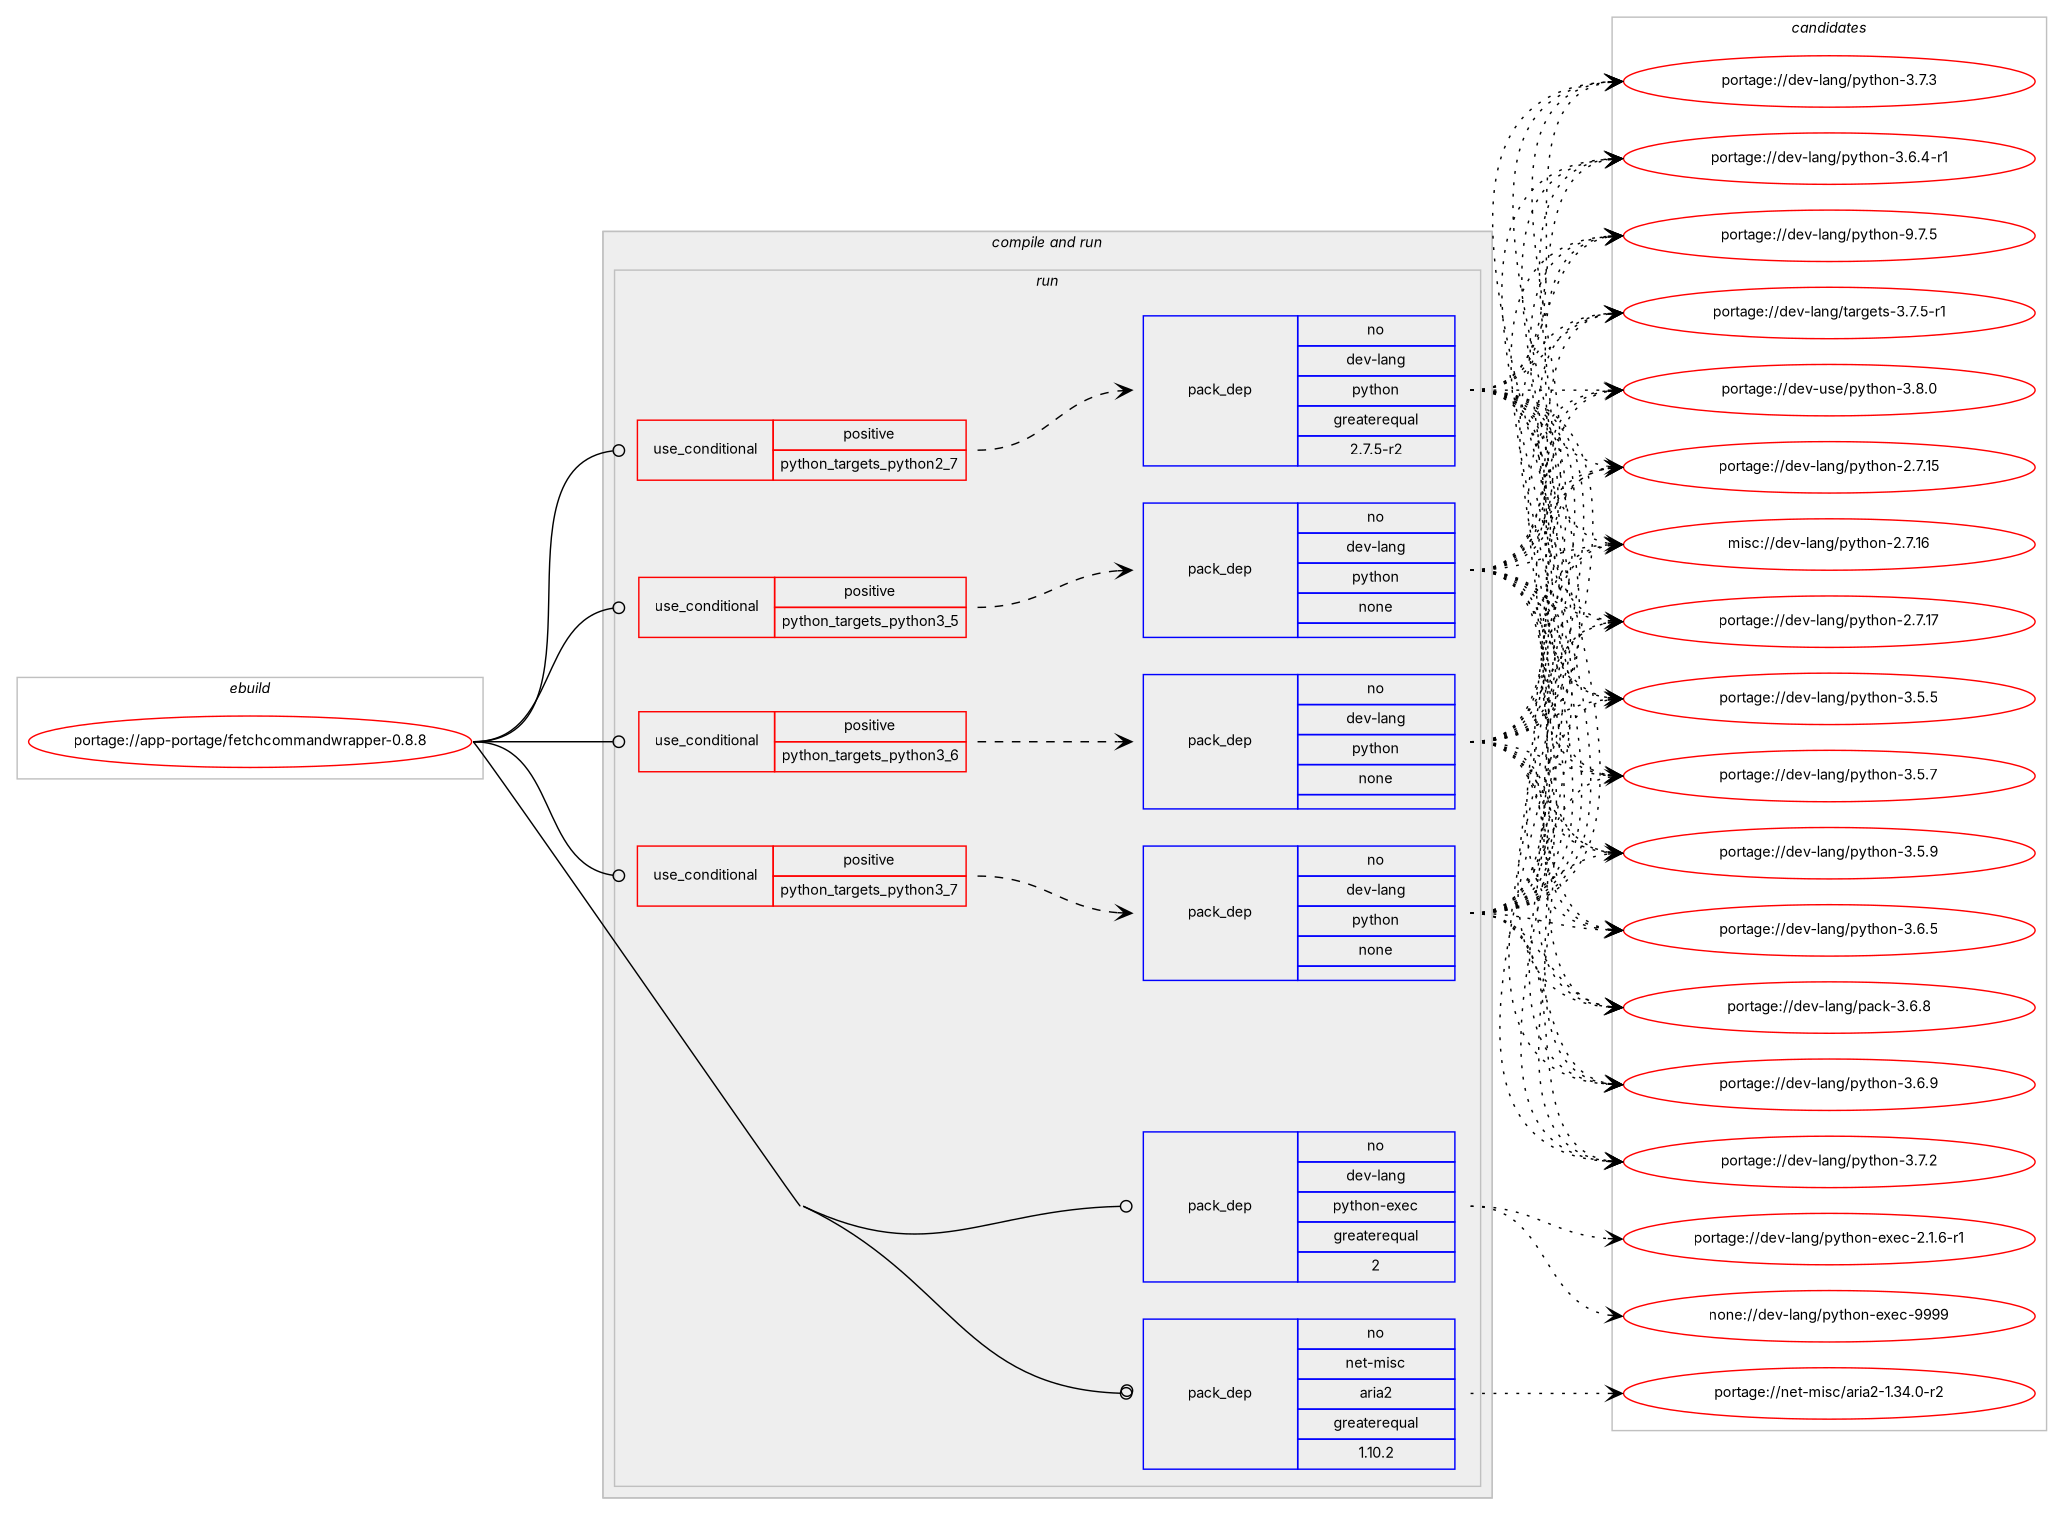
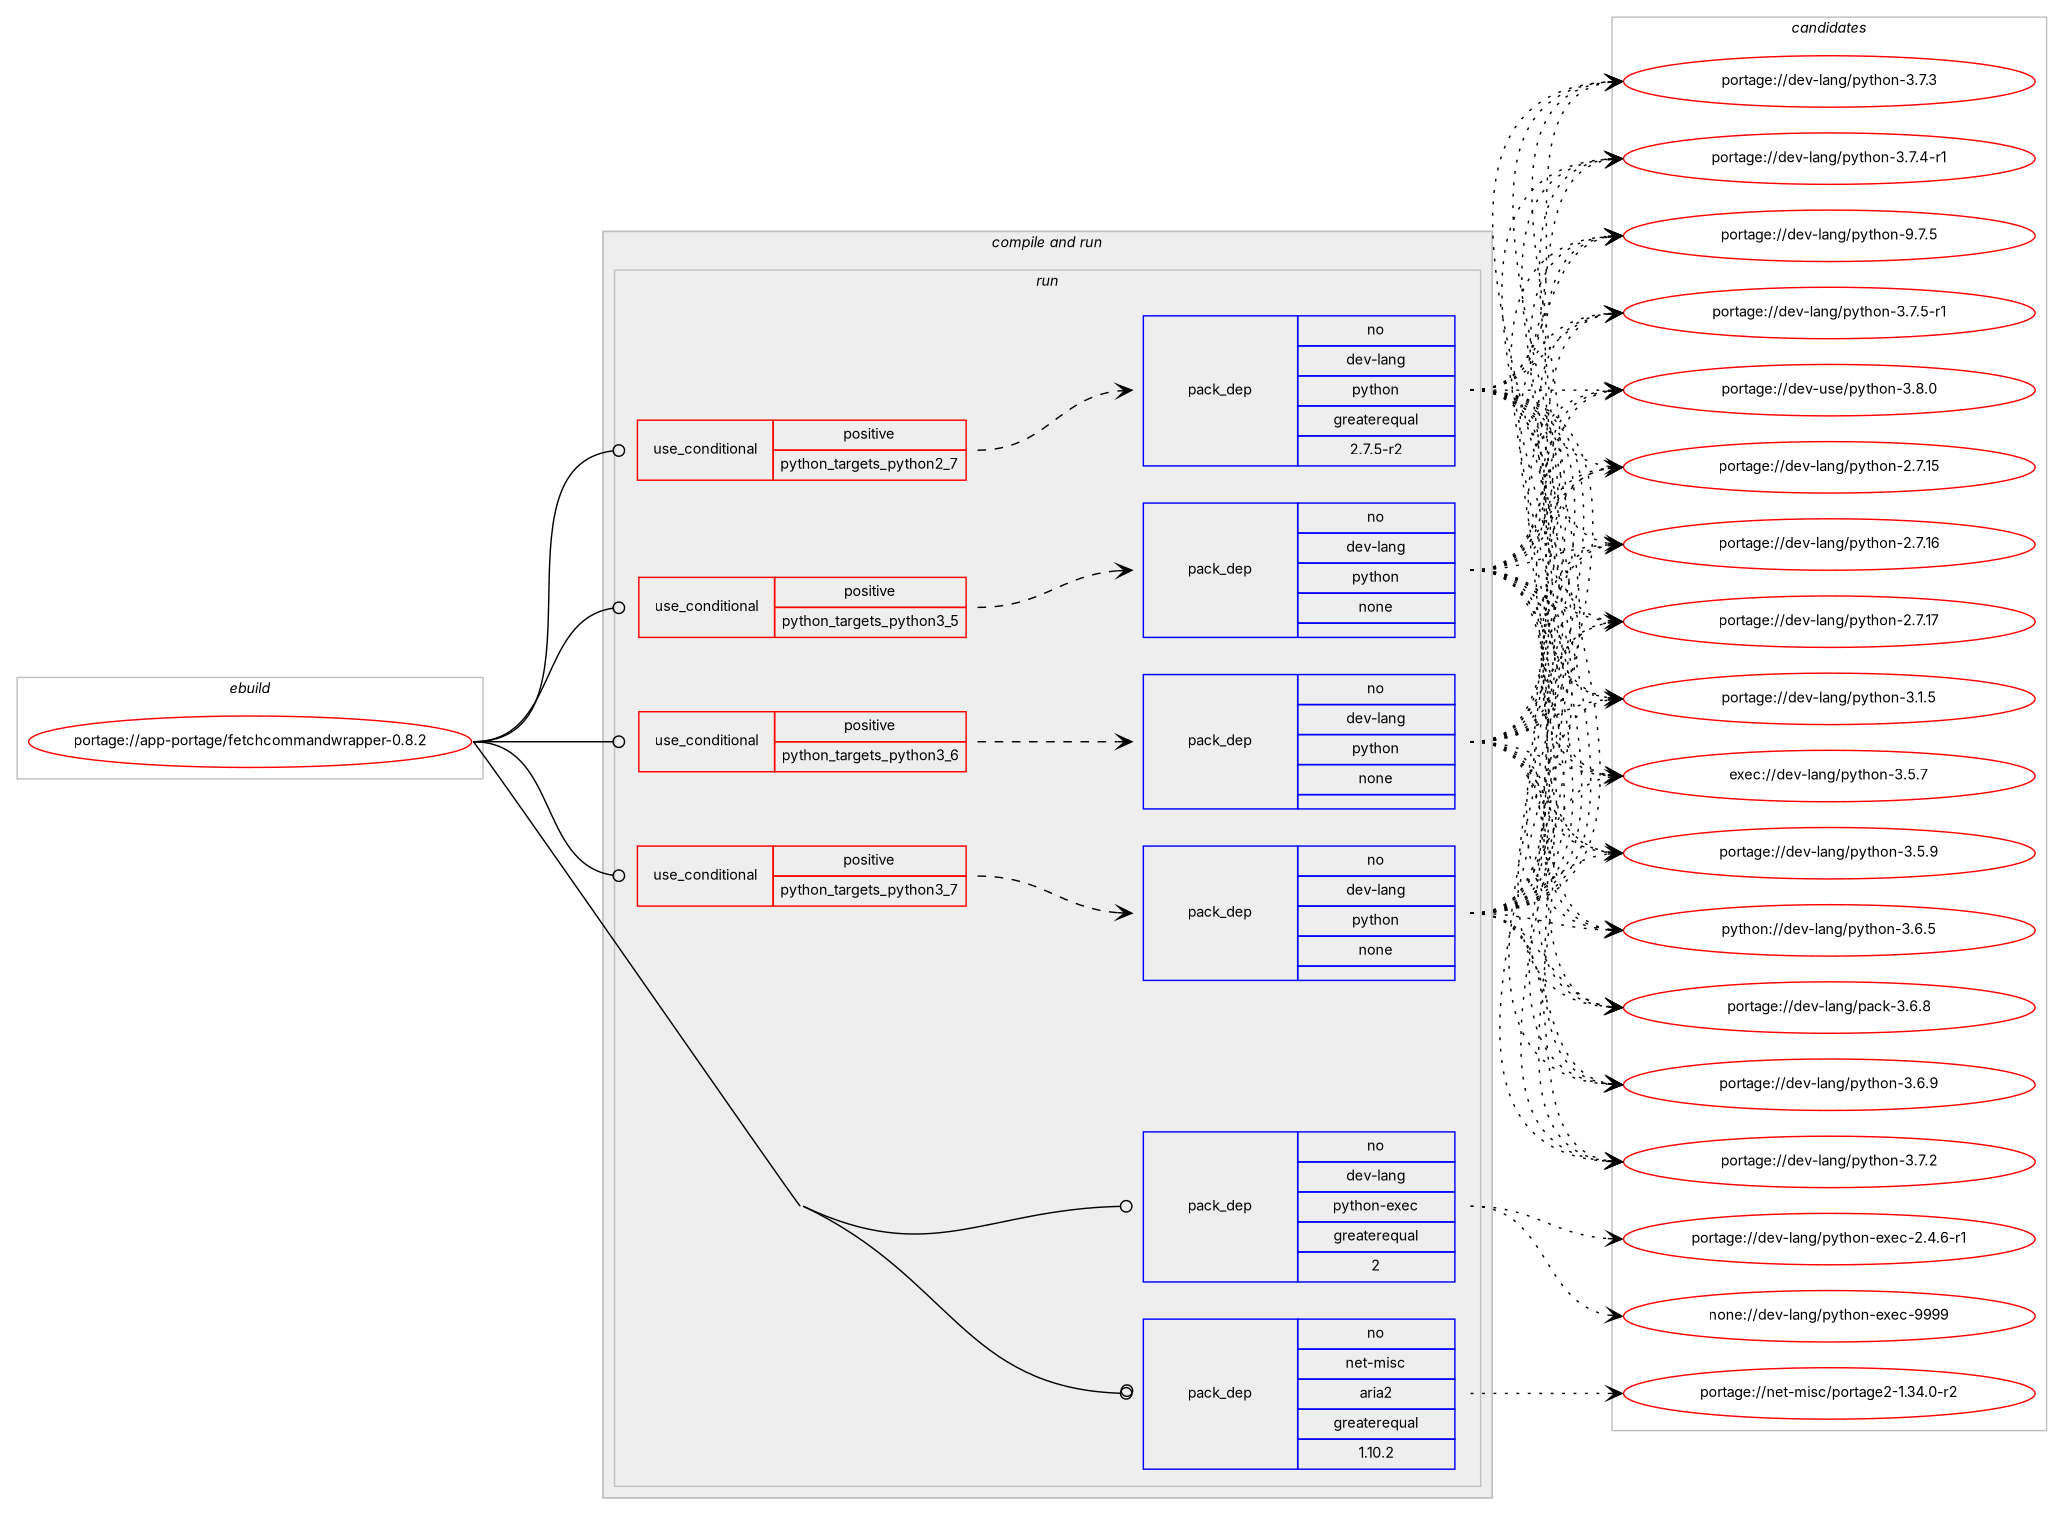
(1829, 159) -> (1829, 159)
(1829, 313) -> (1829, 313)
(1829, 545) -> (1829, 545)
(1829, 699) -> (1829, 699)
(250, 742) -> (250, 742)
(1829, 776) -> (1829, 776)
(1829, 930) -> (1829, 930)
(1829, 1239) -> (1829, 1239)
(1829, 1393) -> (1829, 1393)
